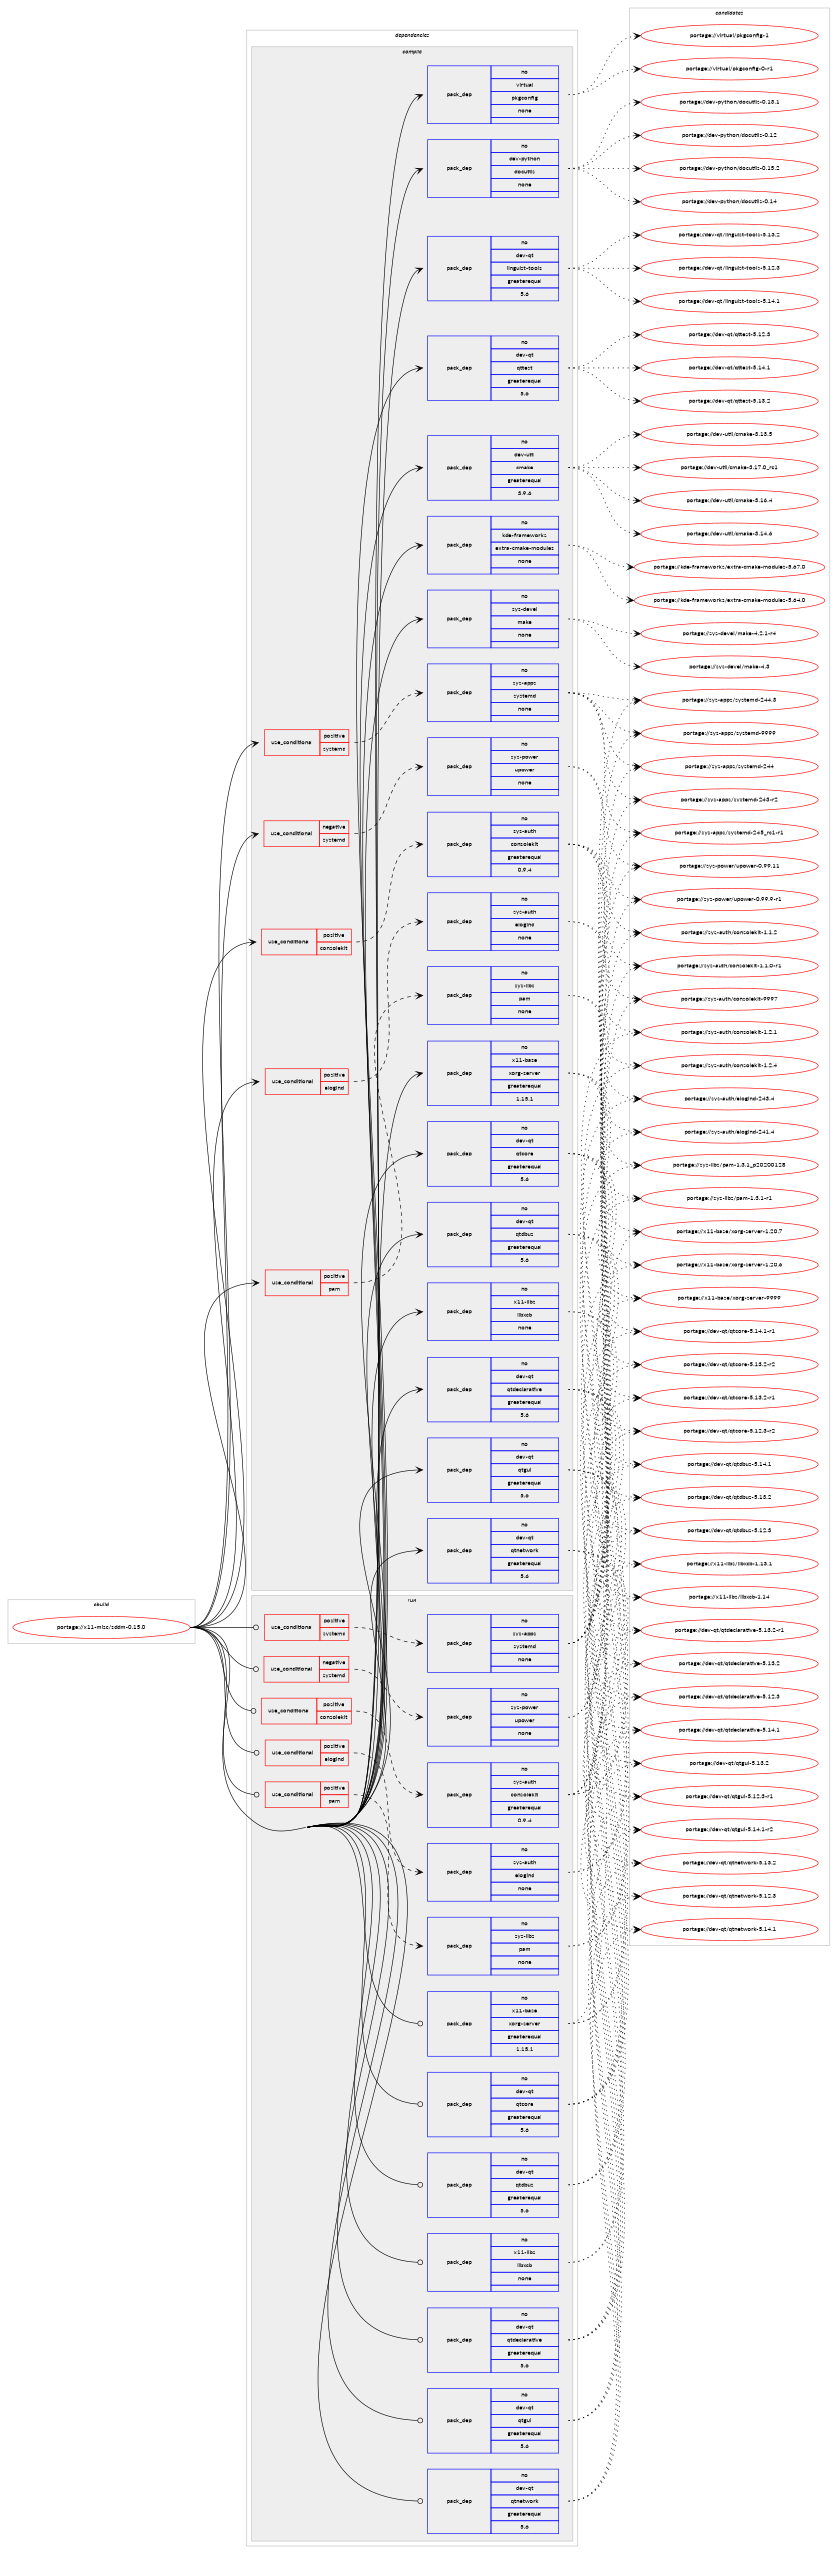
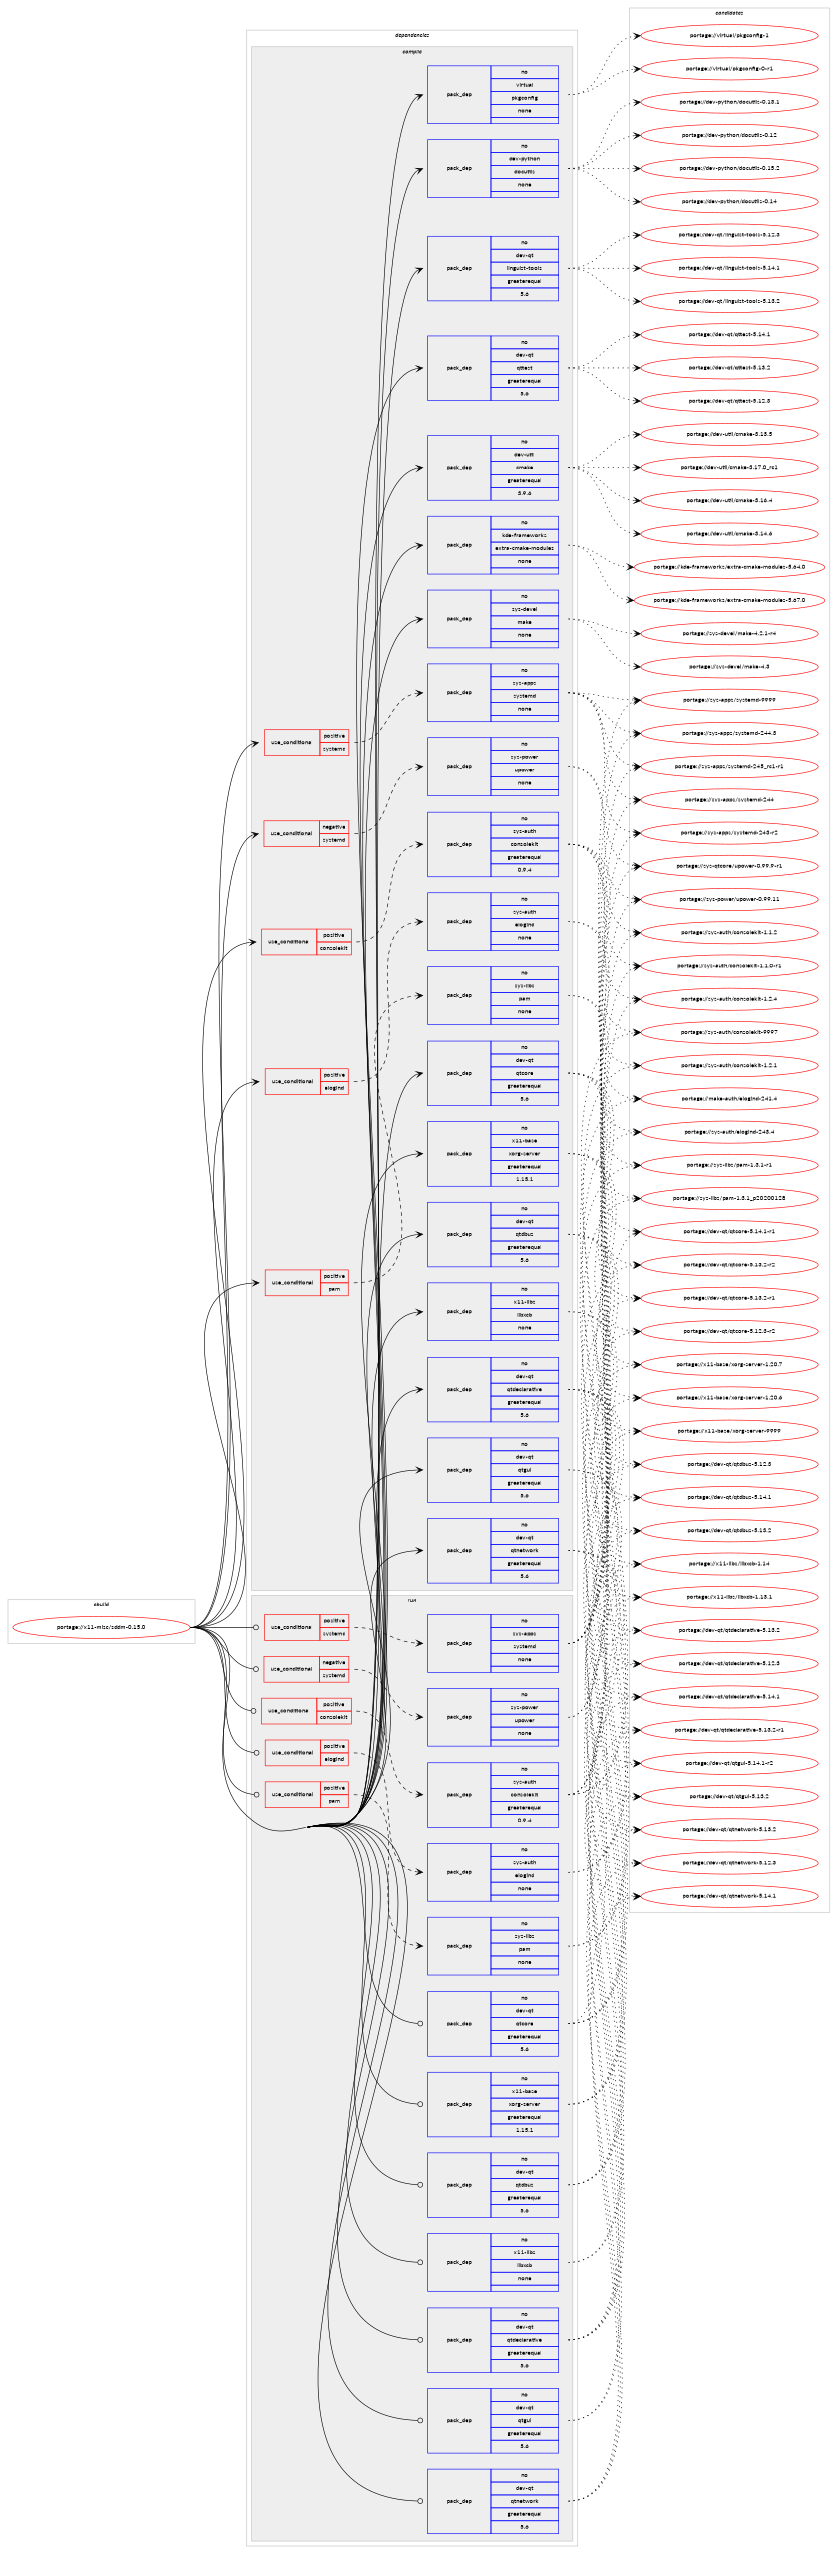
(730, 900) -> (730, 866)
(730, 1132) -> (730, 1099)
(730, 1797) -> none
